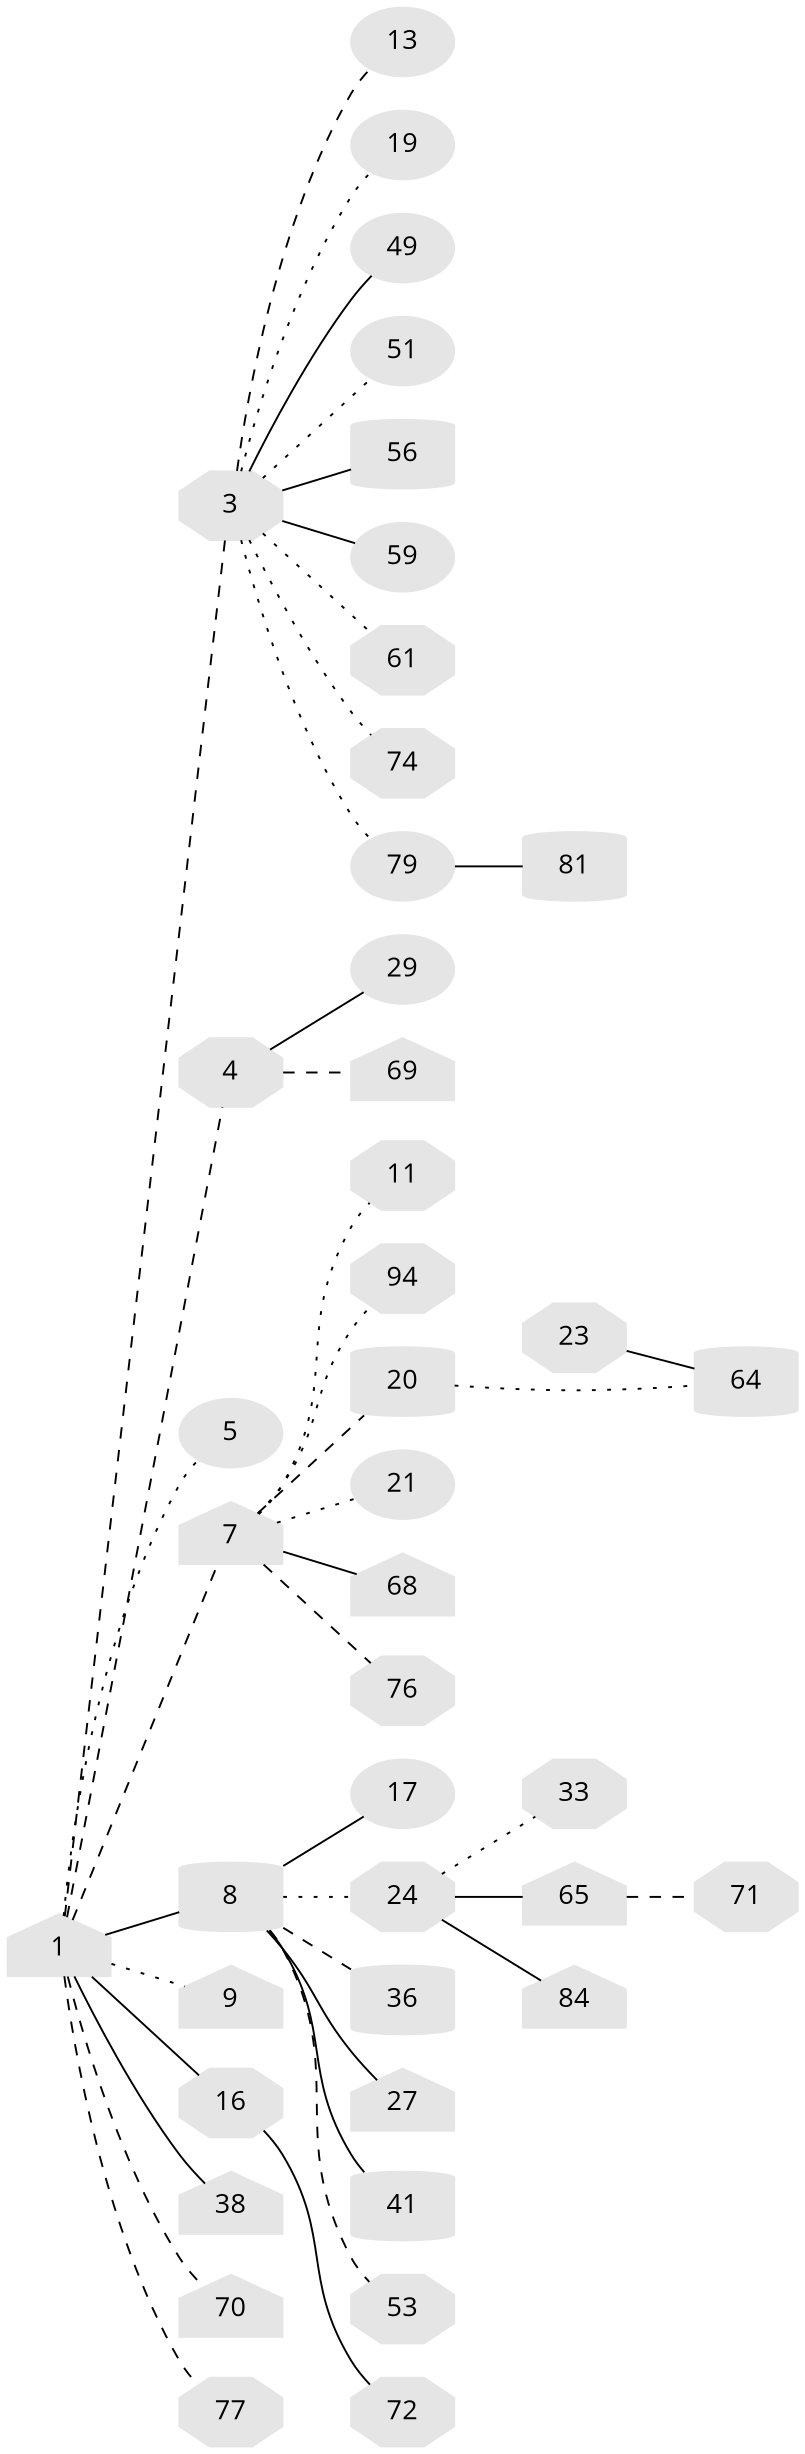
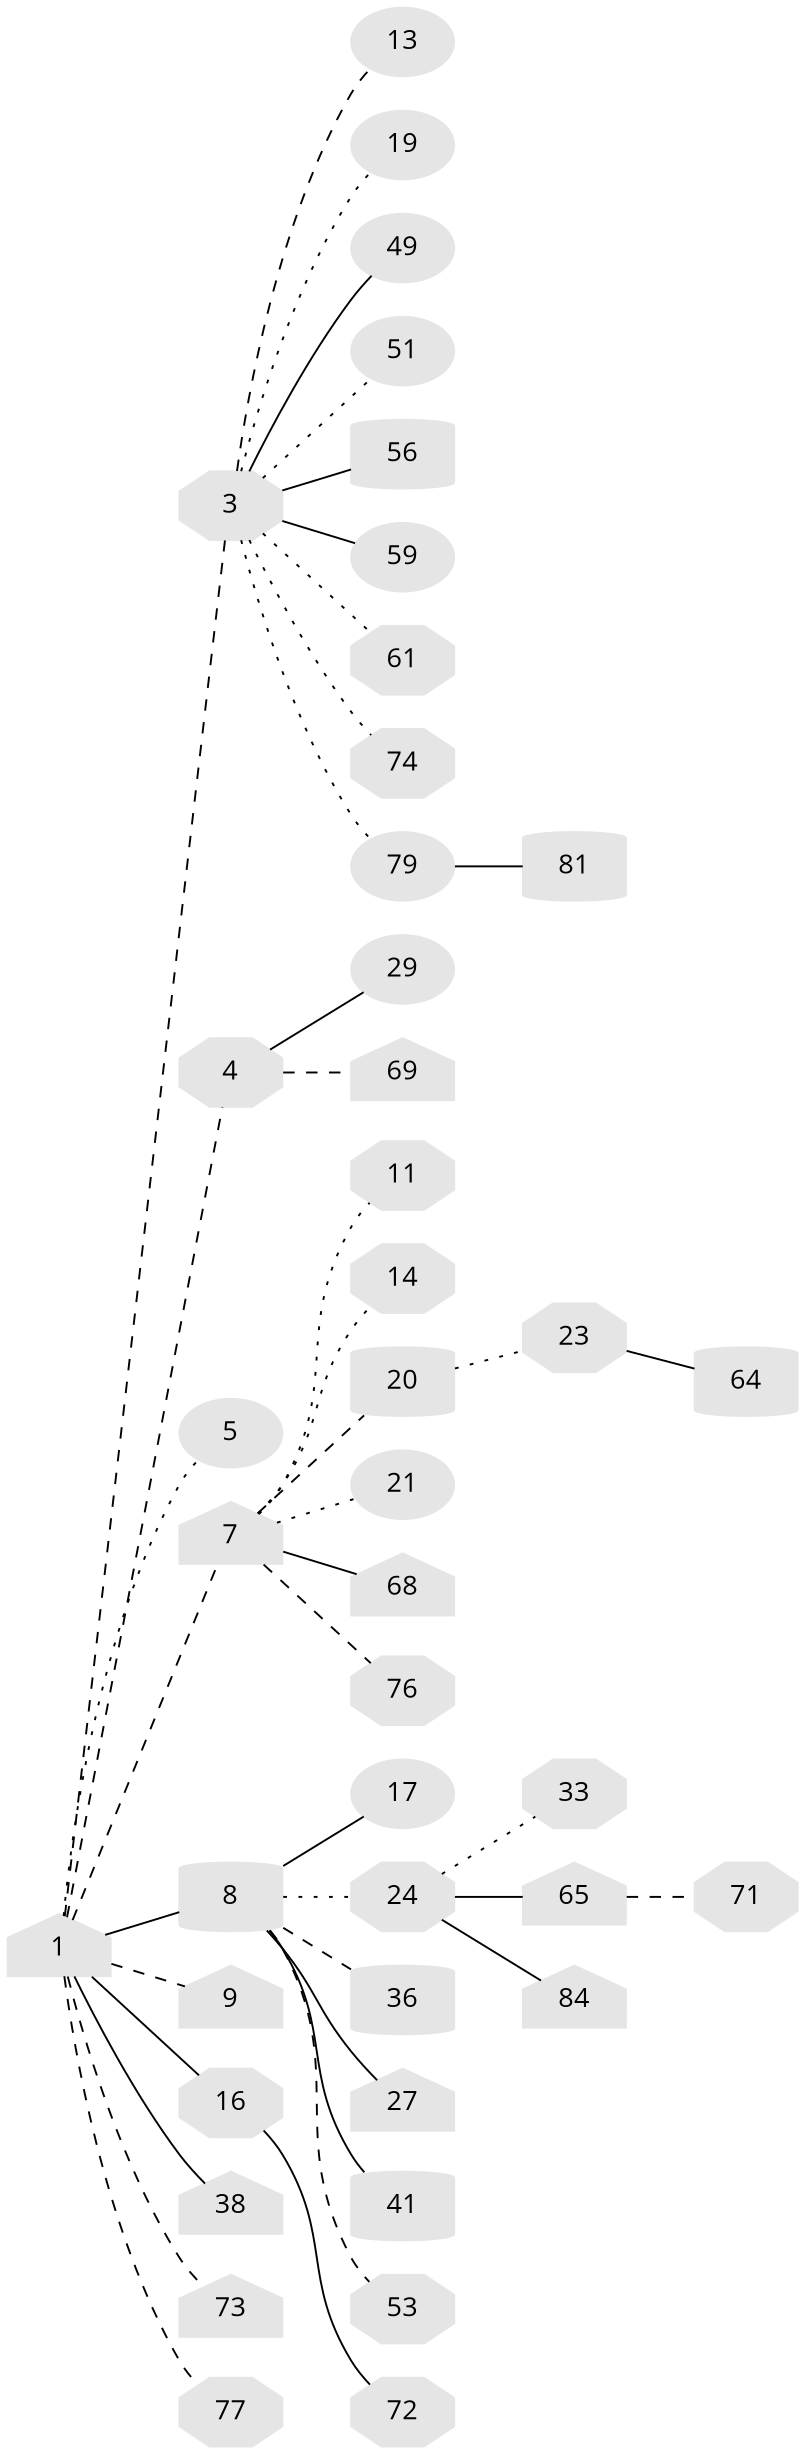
(403, 1279) -> (403, 1279)
(574, 1390) -> (489, 1360)
(148, 1975) -> (148, 1975)
(231, 2309) -> (231, 2309)
